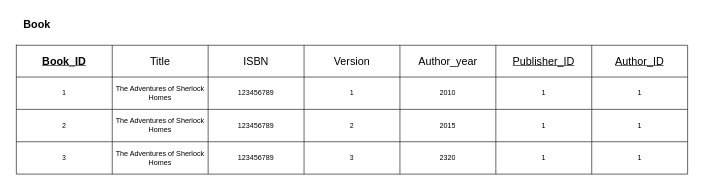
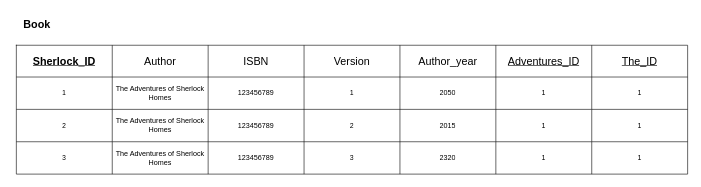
(64, 62) -> (64, 62)
(160, 62) -> (160, 62)
(544, 62) -> (544, 62)
(640, 62) -> (640, 62)
(448, 93) -> (448, 93)
